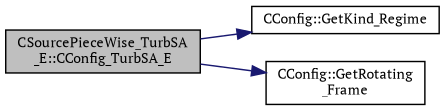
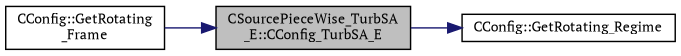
(345, 20) -> (569, 28)
(226, 67) -> (183, 28)
